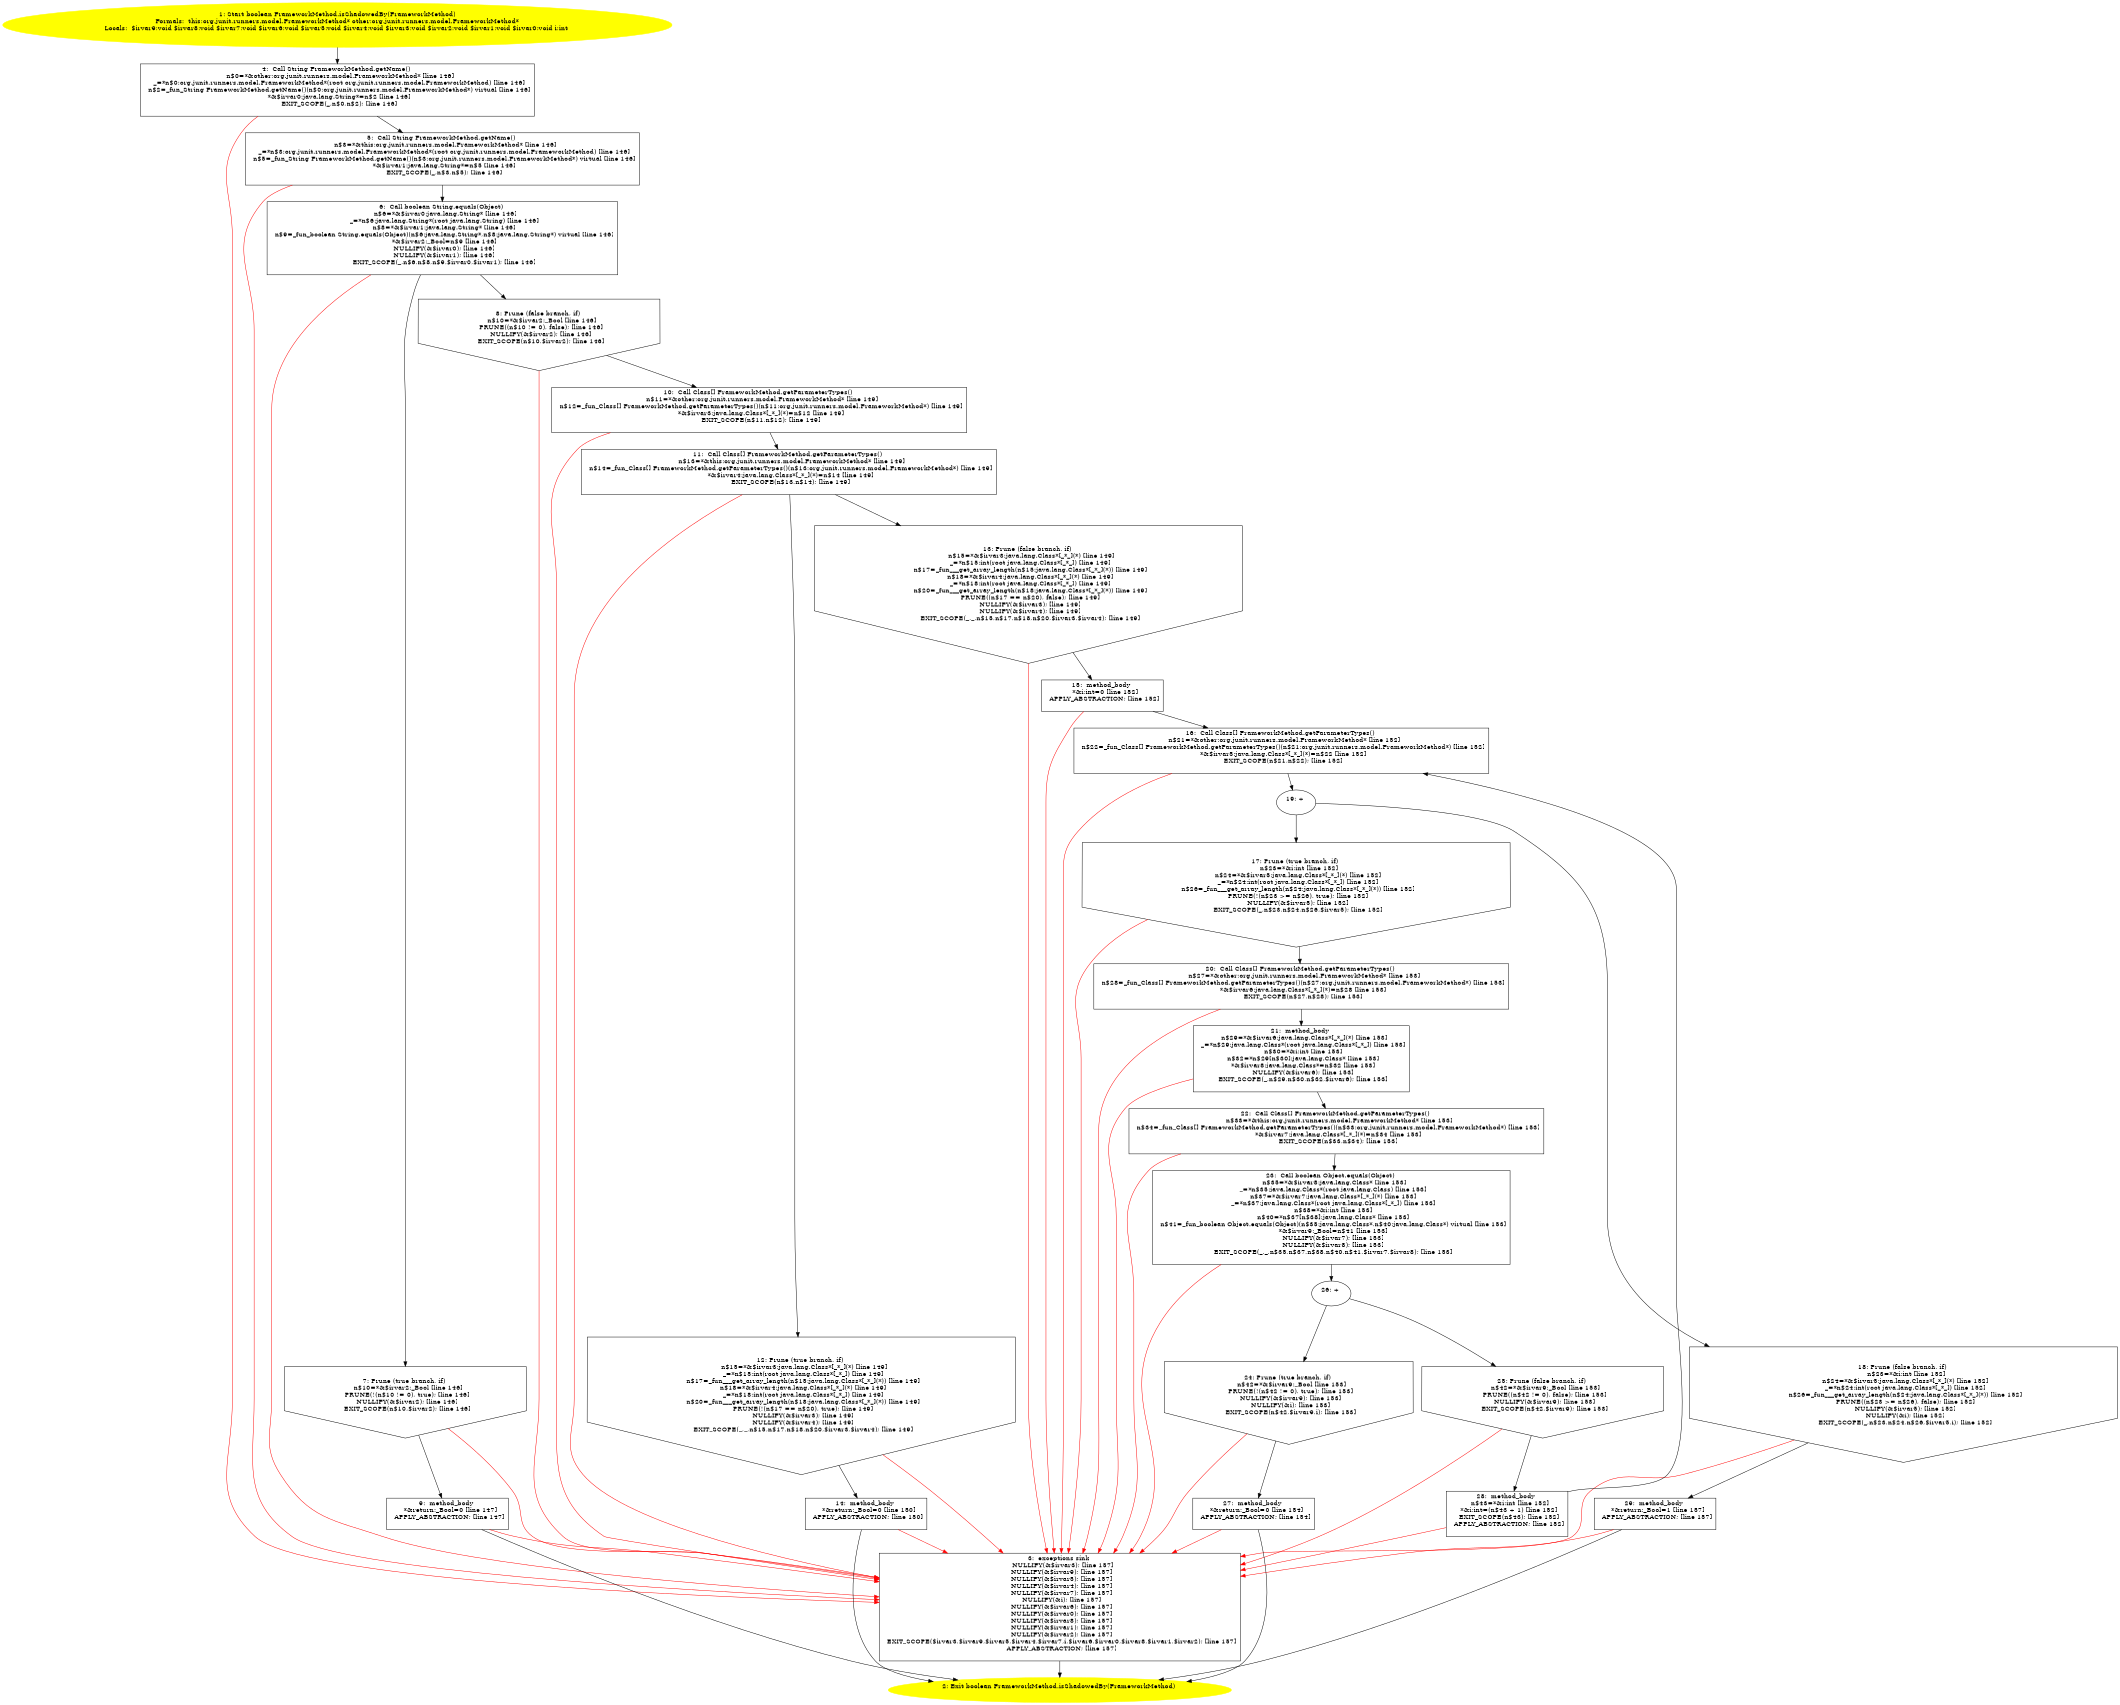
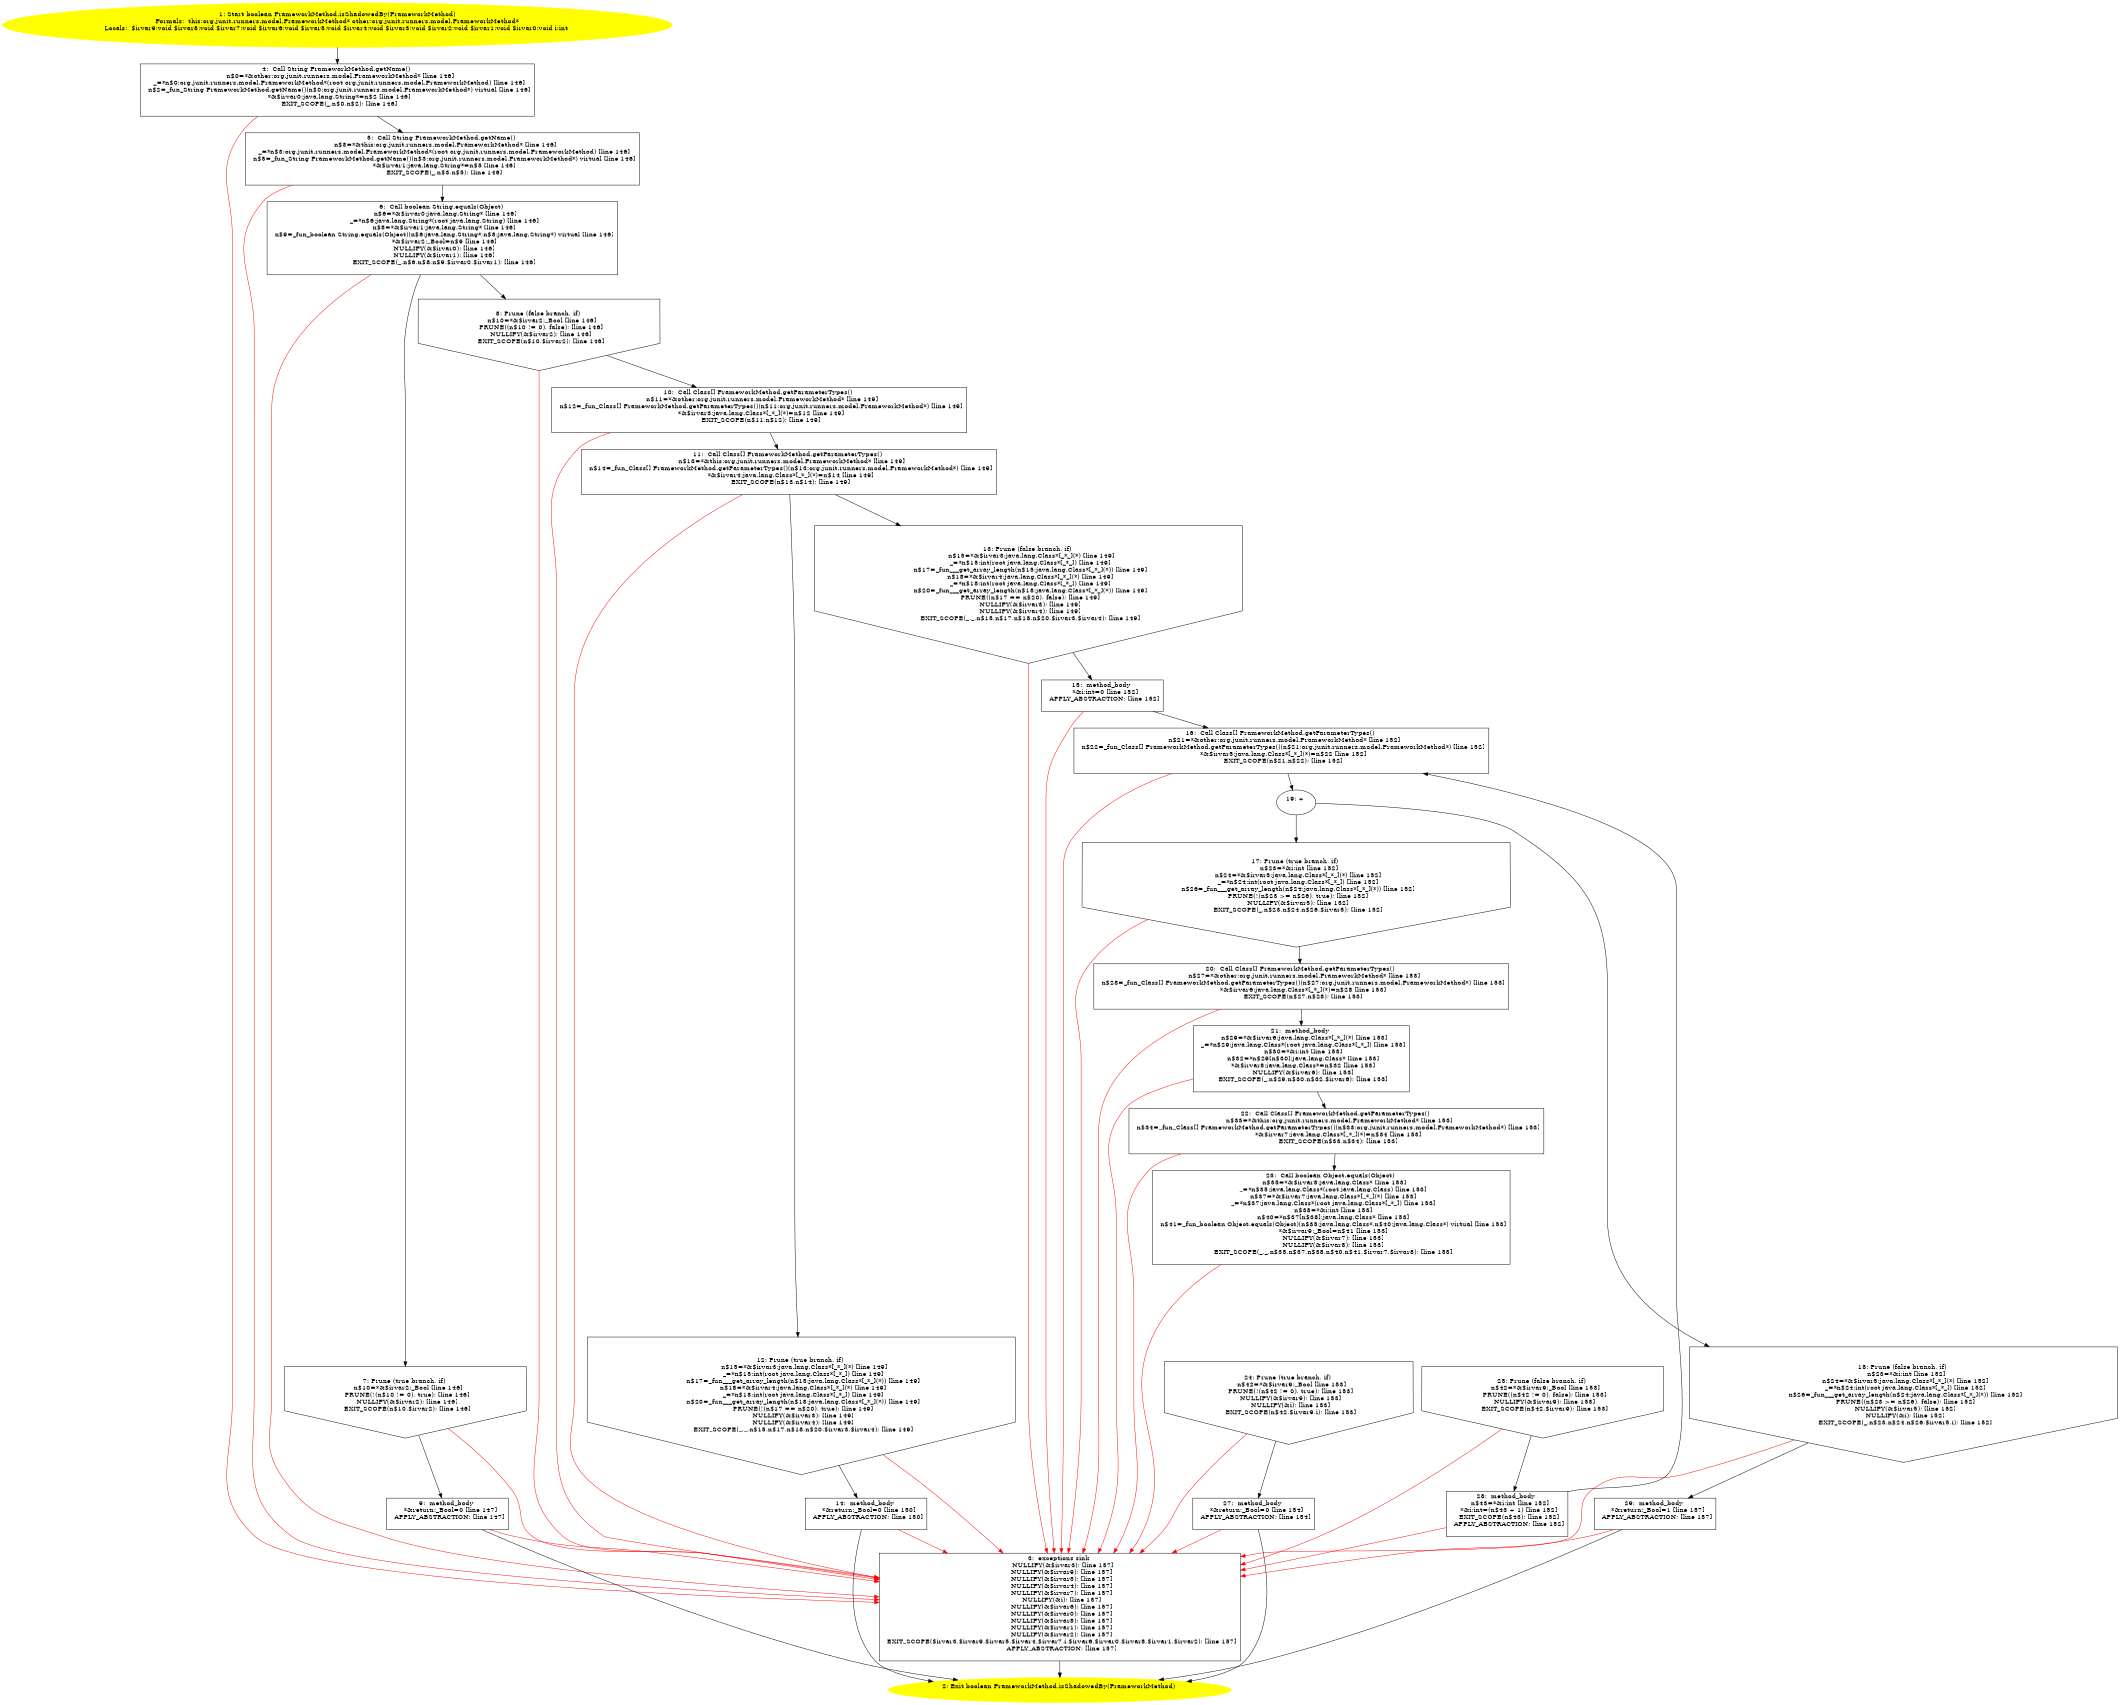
(1331, 1293) -> none
